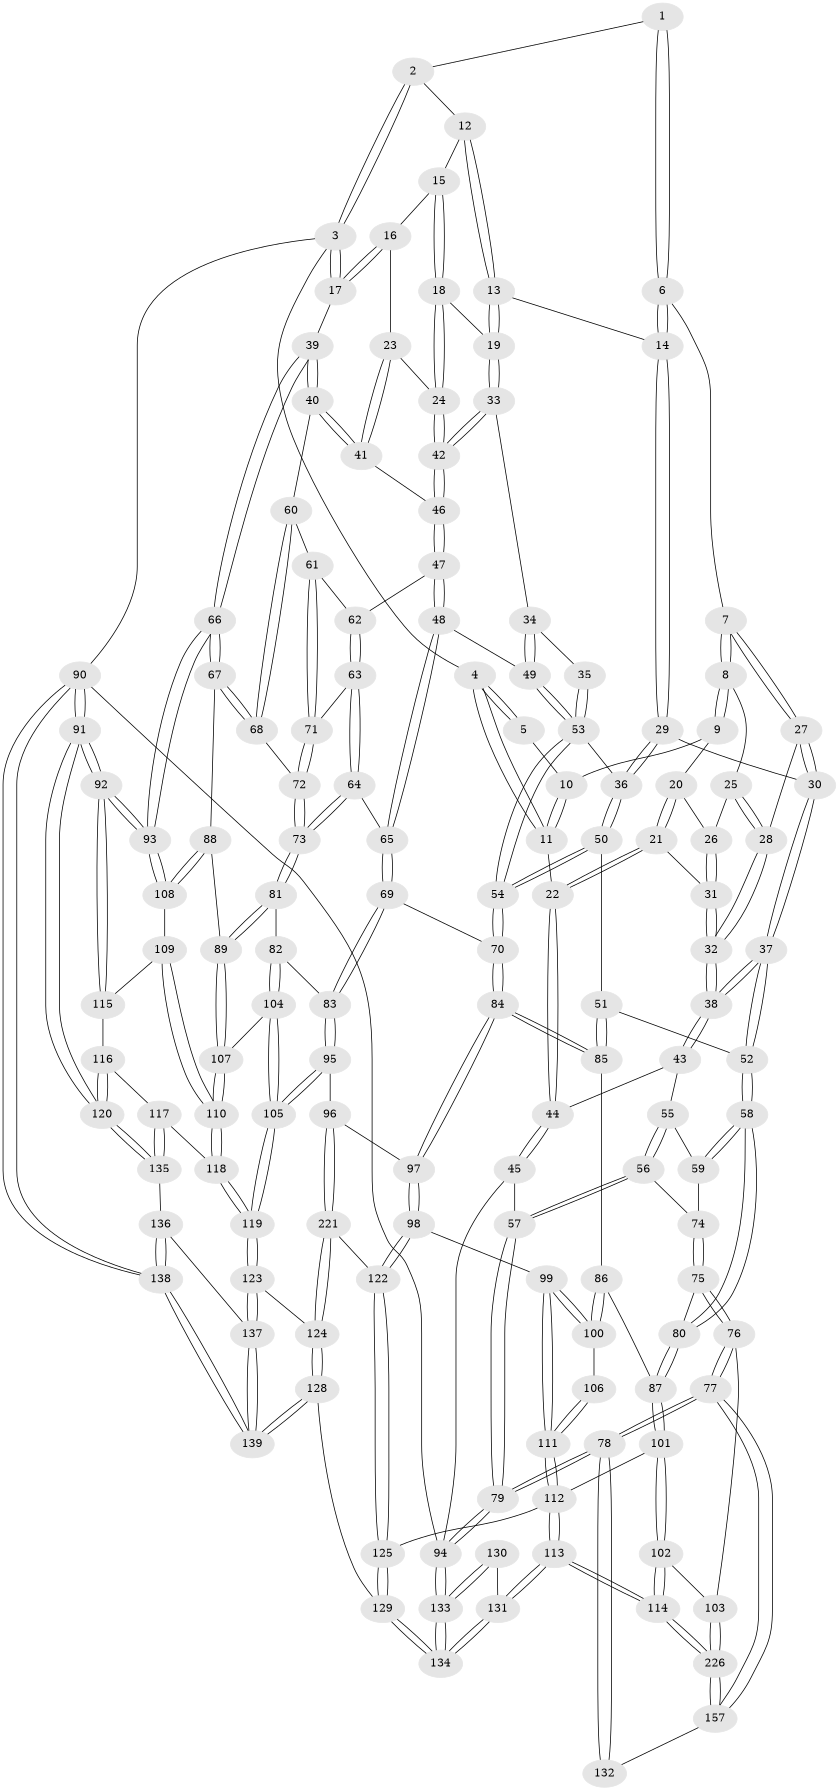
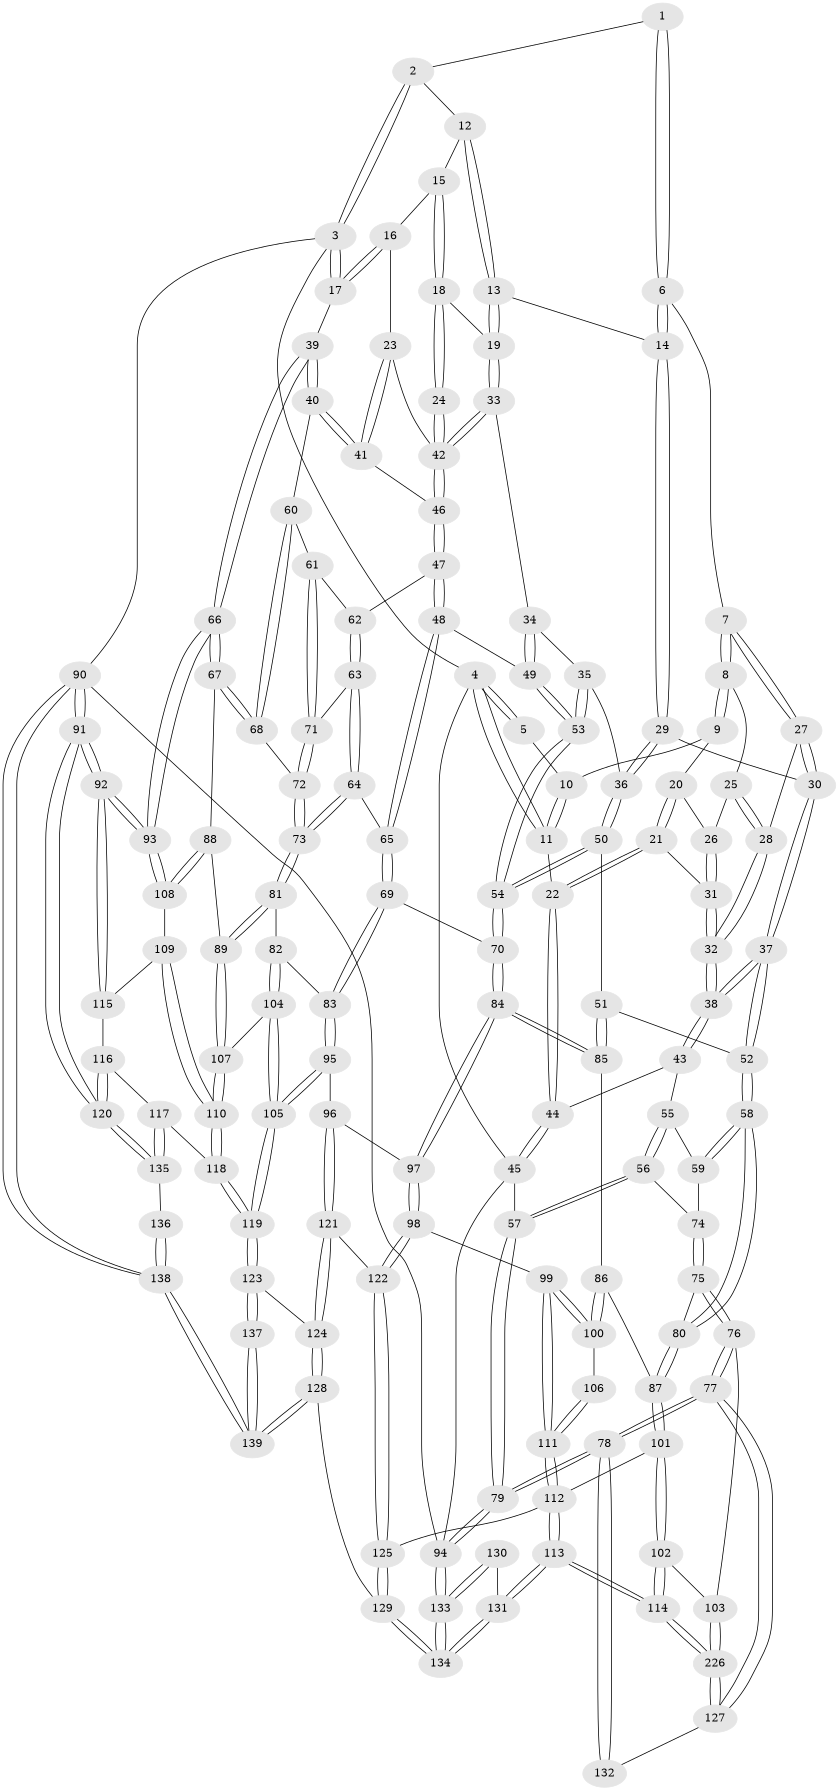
(415, 374) -> (407, 404)
(600, 758) -> (610, 729)
none -> (439, 929)
(329, 1225) -> (329, 1225)
(207, 1279) -> none
(715, 1719) -> (715, 1719)
